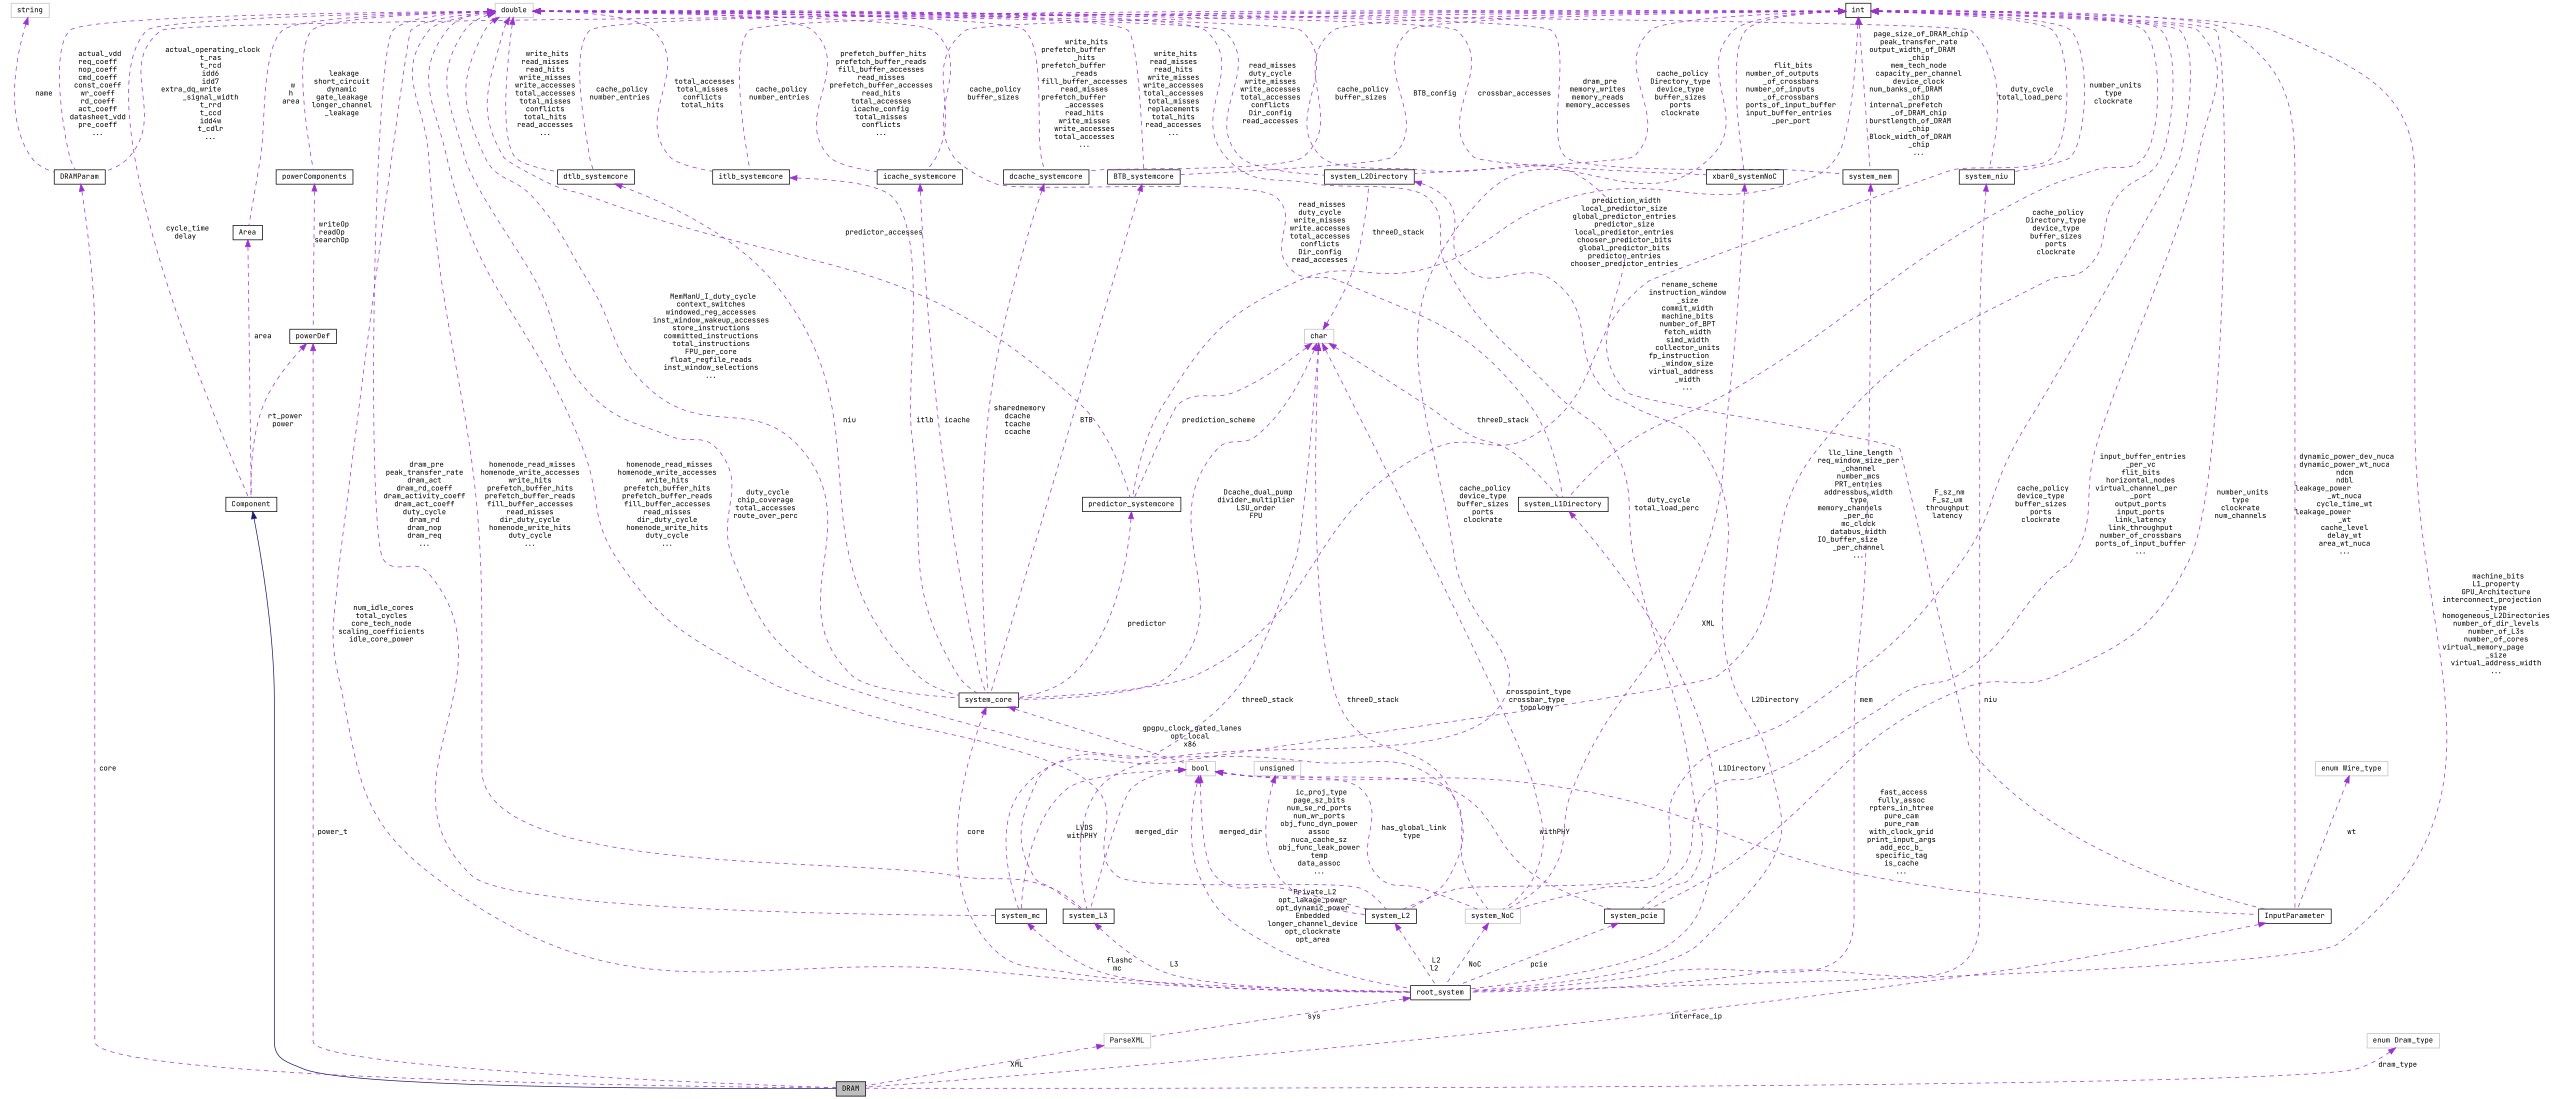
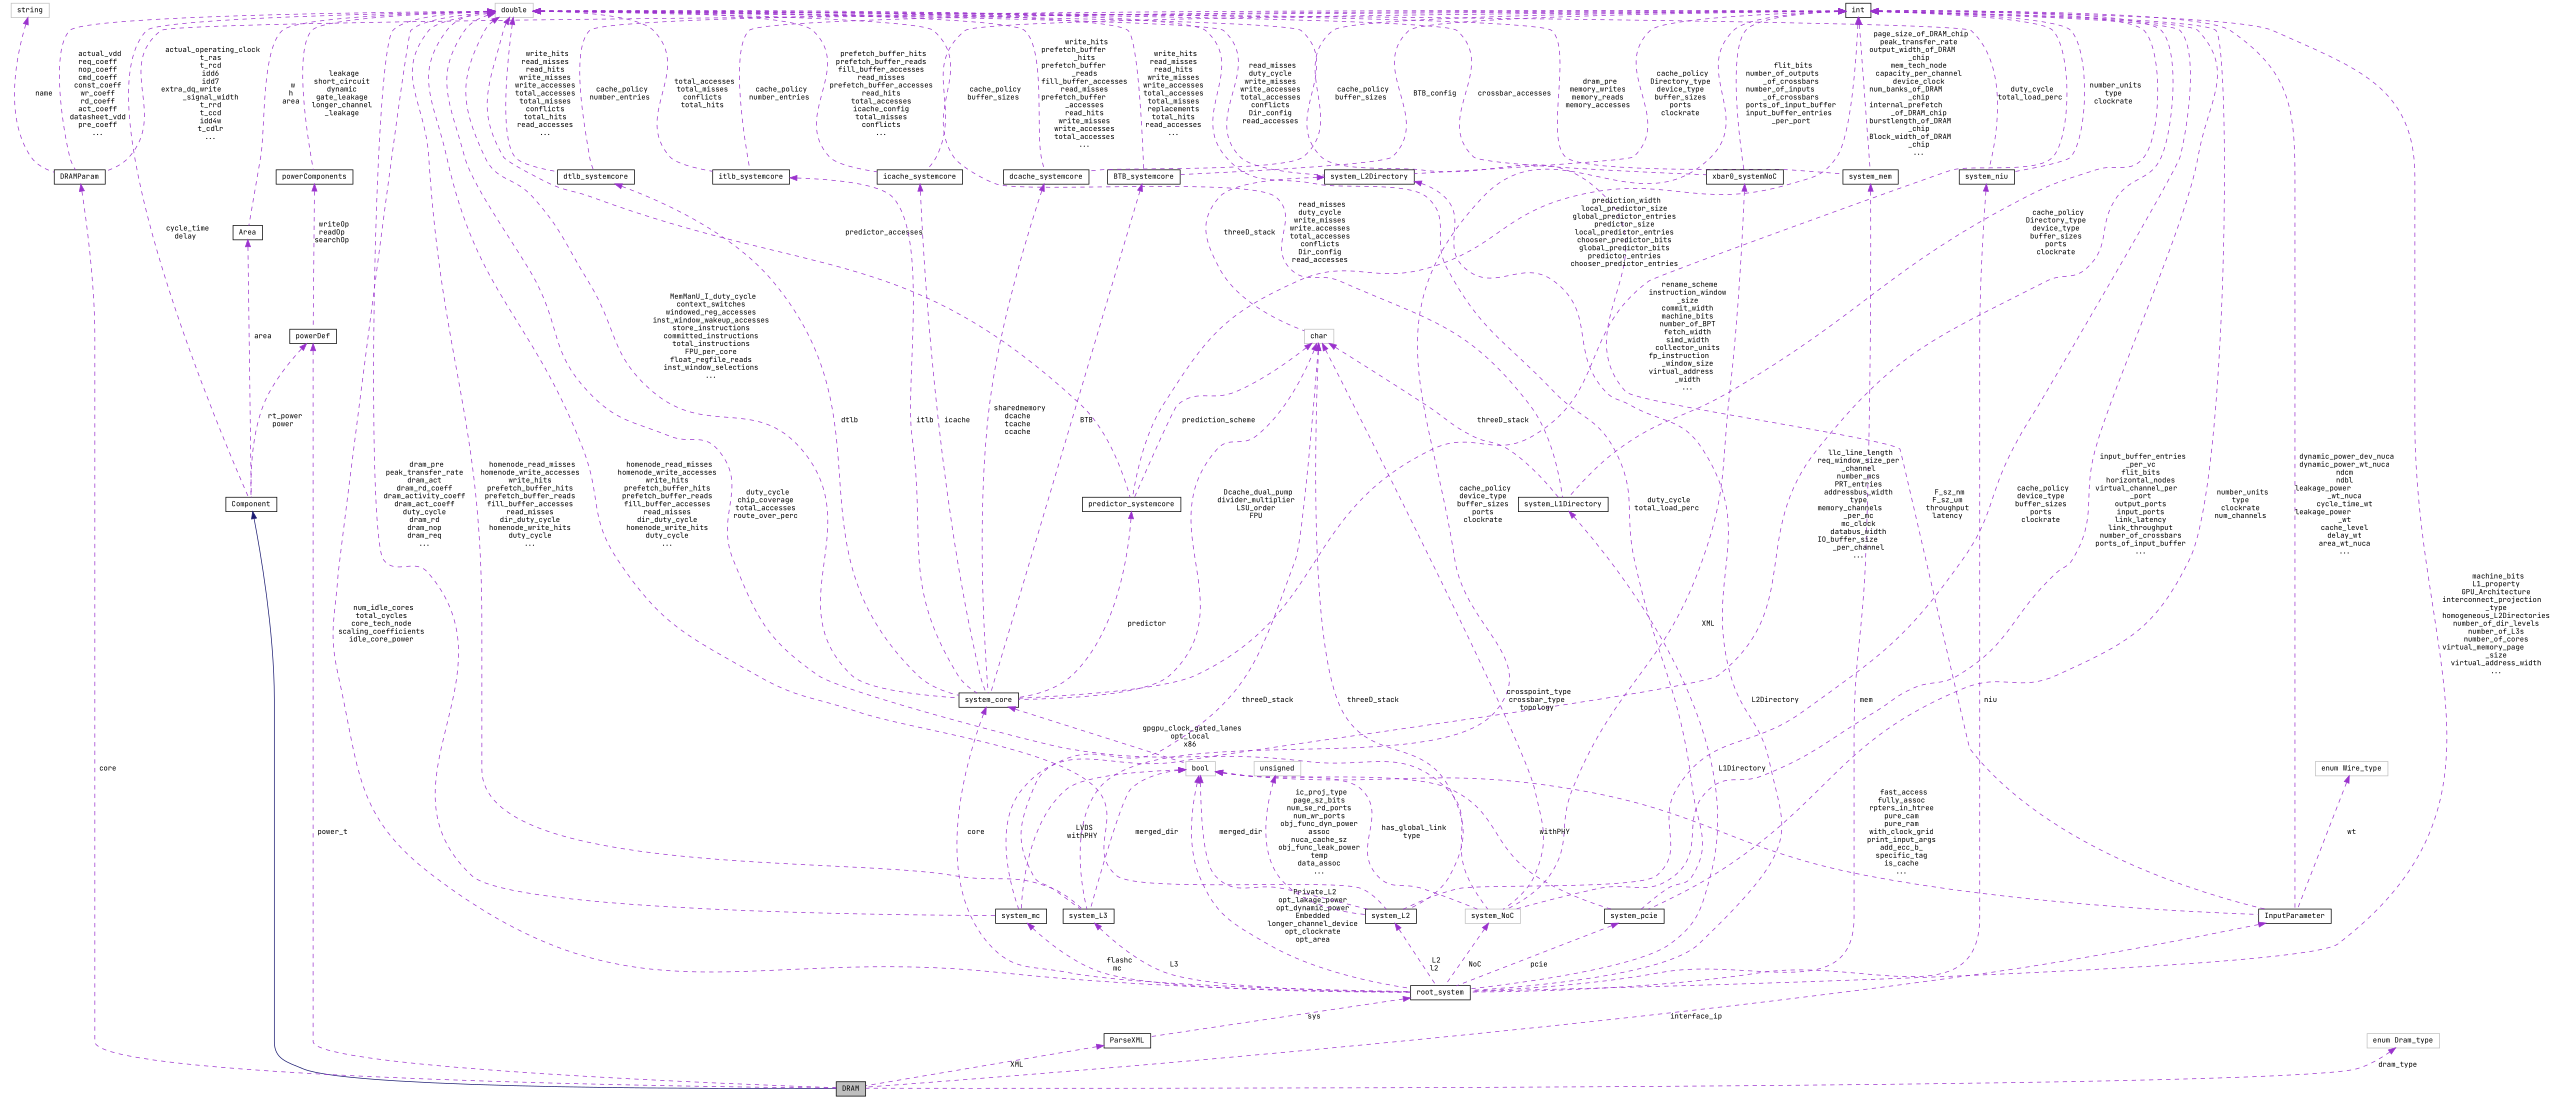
(1357, 256) -> (1207, 235)
(848, 420) -> (848, 420)
(1127, 1041) -> (1127, 1041)
